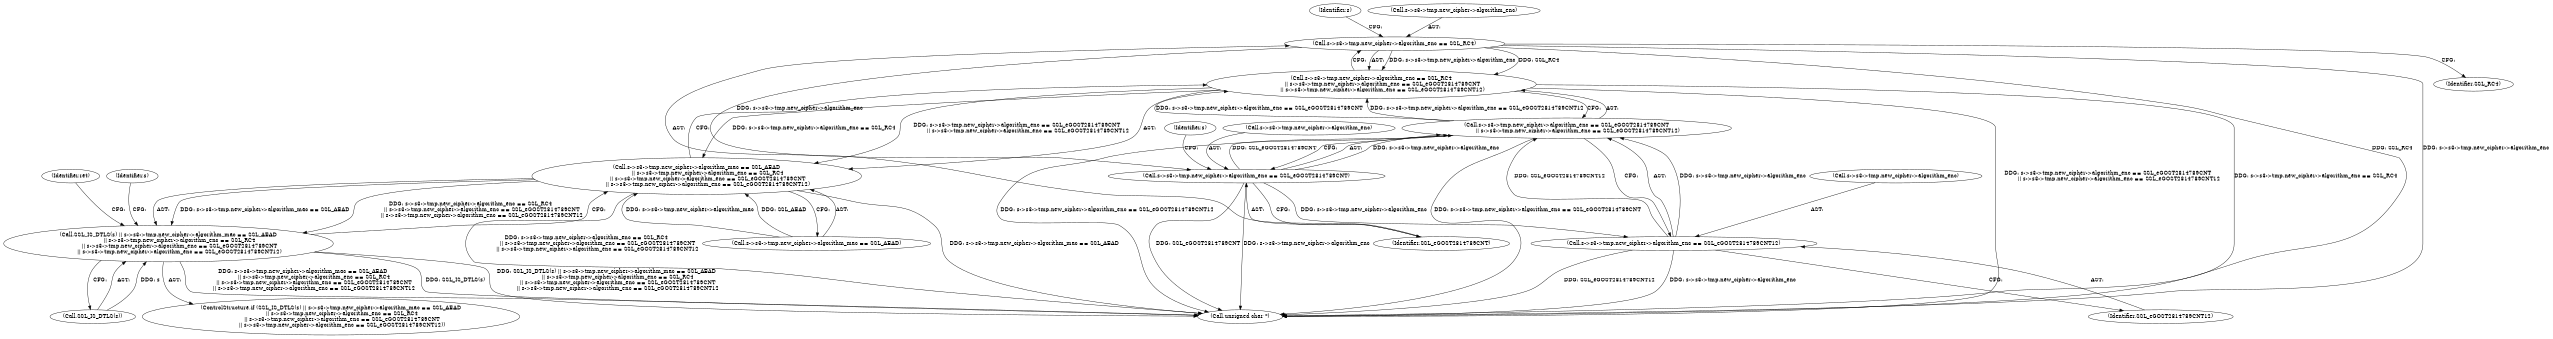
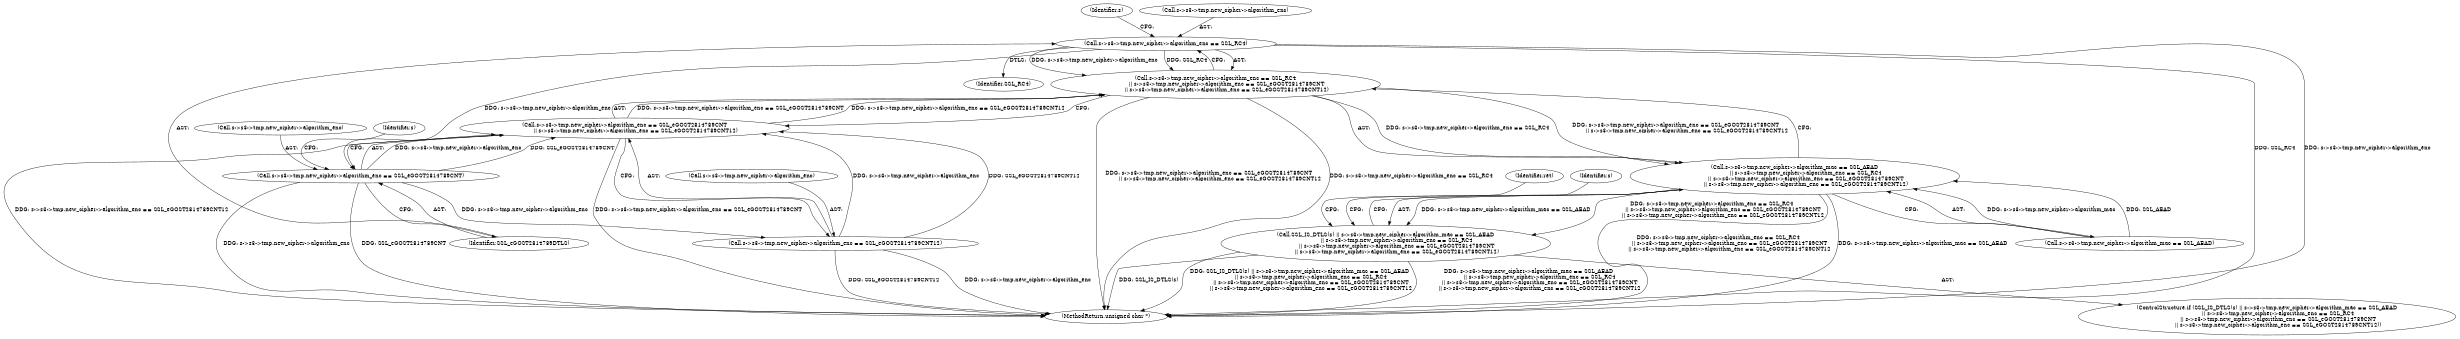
(2449, 60) -> (1019, 60)
(1441, 244) -> (519, 244)
(93, 317) -> none
(1240, 317) -> (1106, 317)
(2161, 317) -> none
